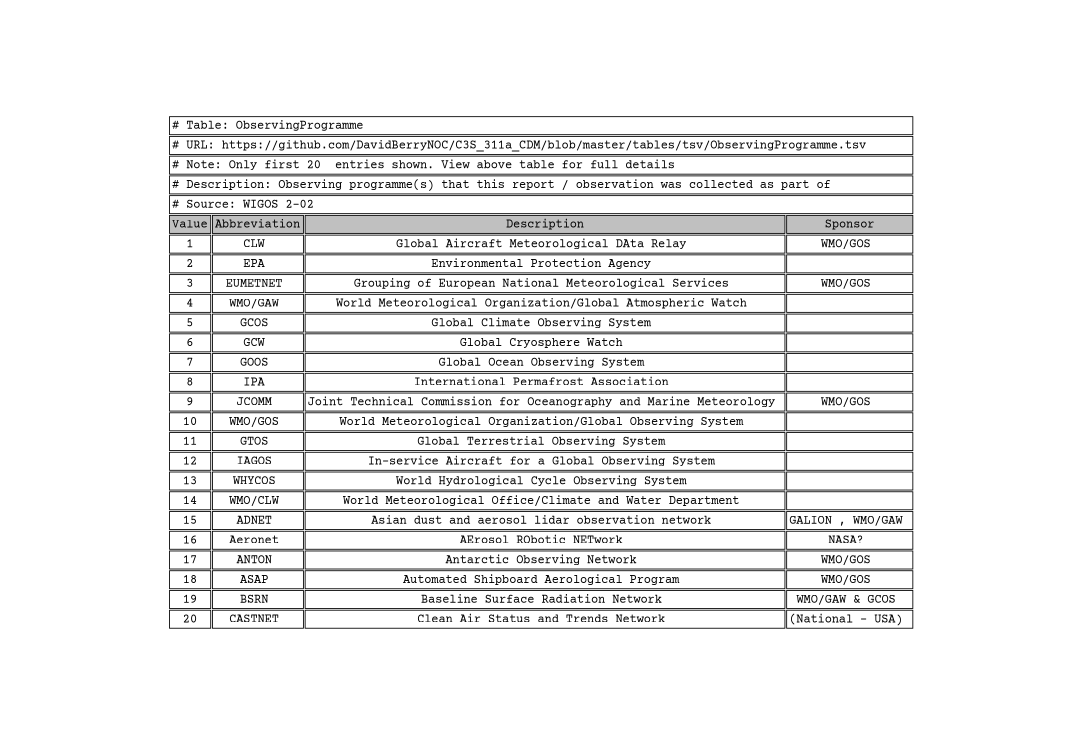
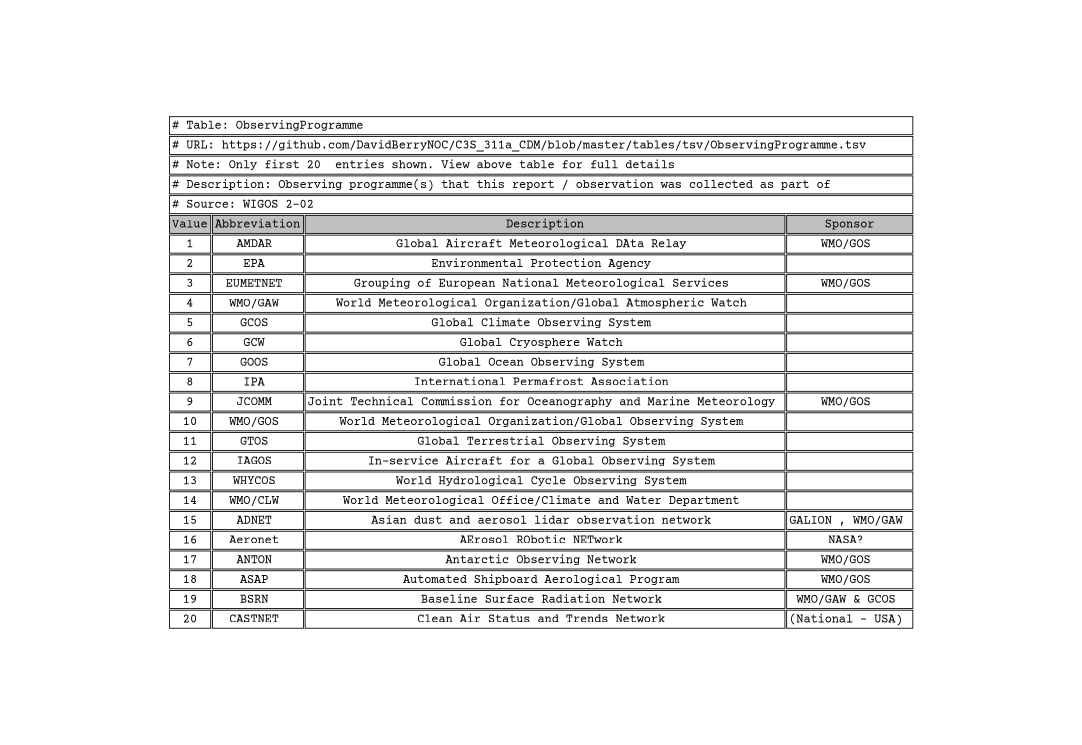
(258, 244) -> (258, 244)
